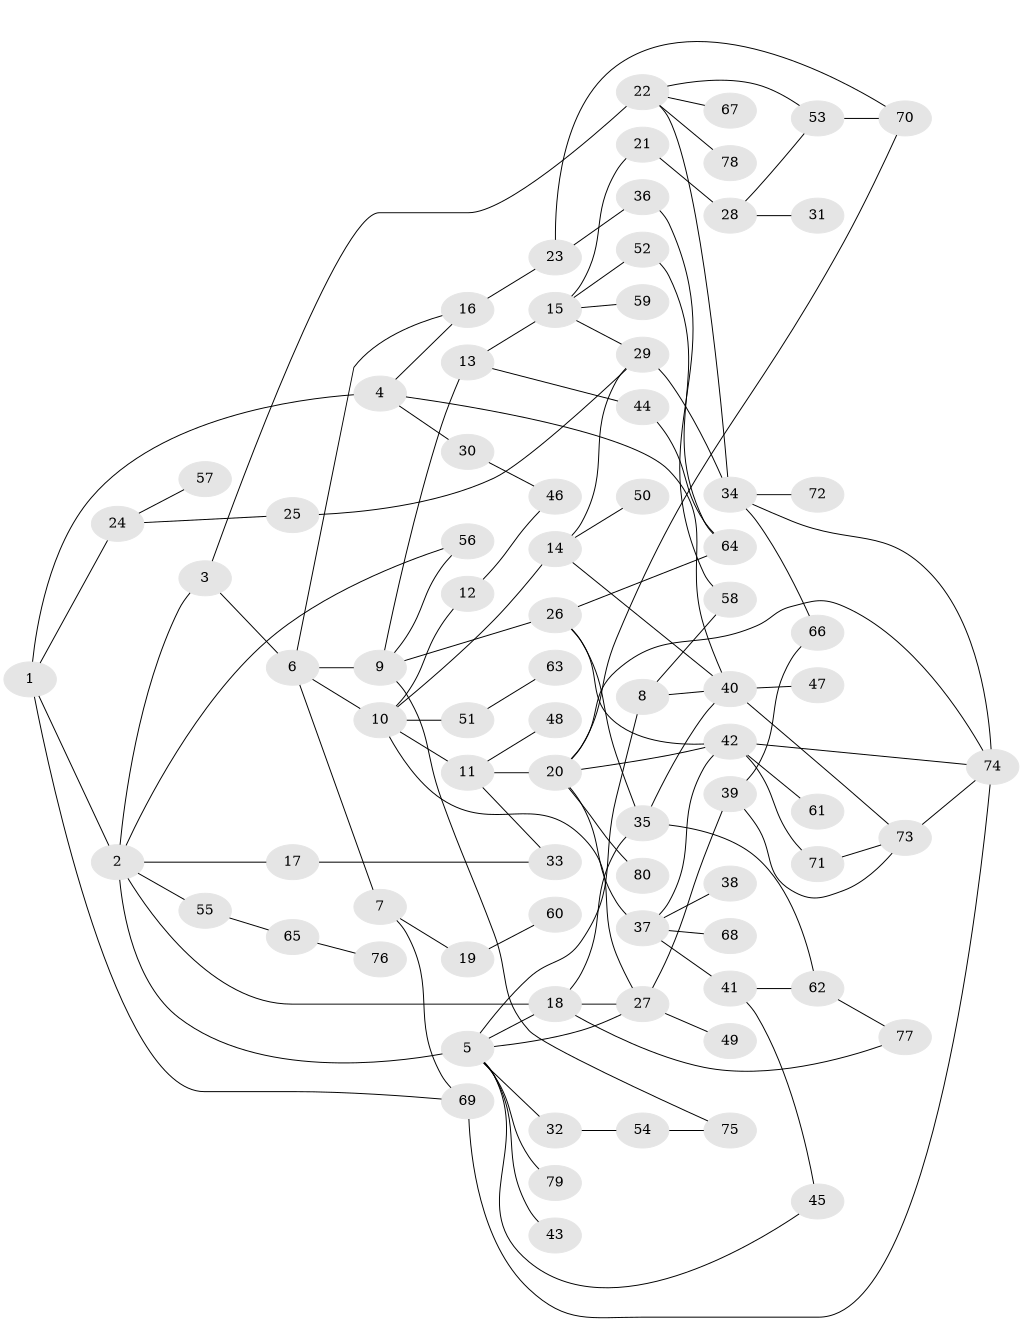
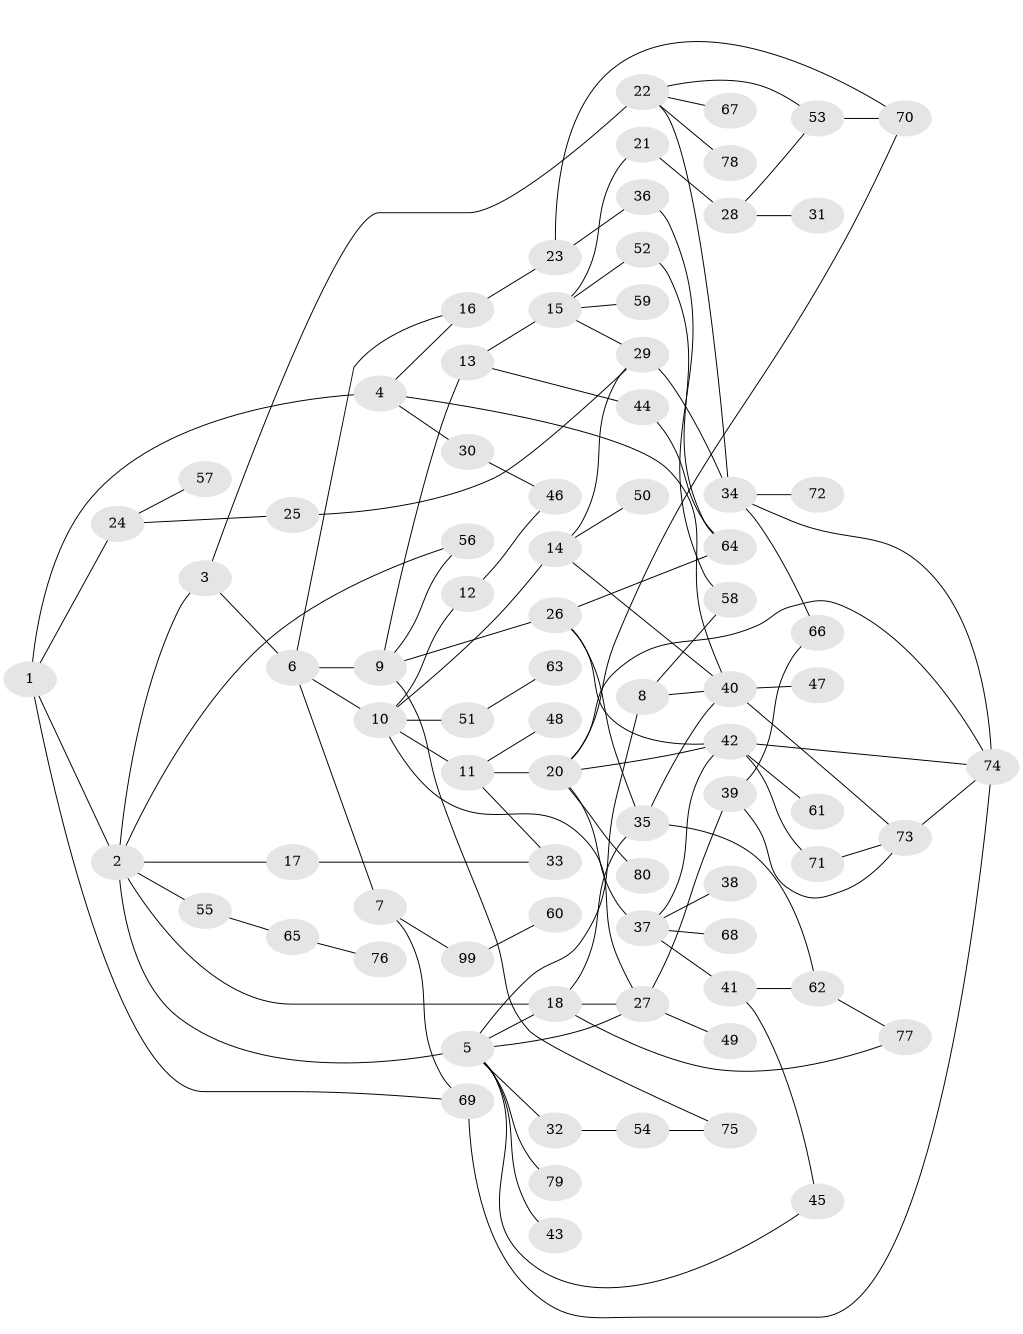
(468, 959) -> (468, 959)
